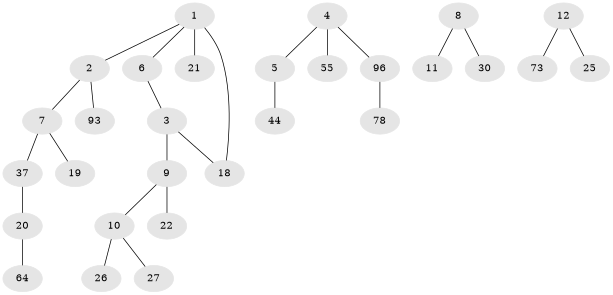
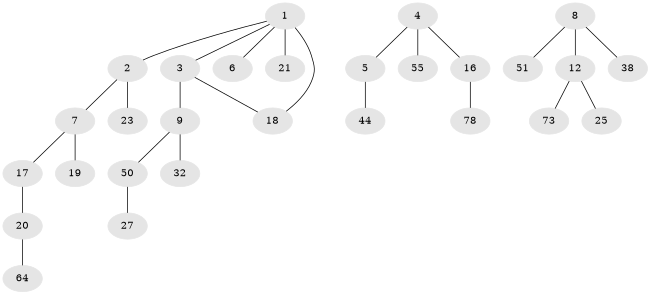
none -> (575, 42)
(380, 69) -> (470, 69)
(432, 69) -> (523, 69)
(485, 69) -> (628, 69)
(155, 95) -> (233, 42)
(95, 121) -> (128, 121)
(23, 174) -> (23, 174)
(114, 226) -> (128, 174)
(167, 226) -> (180, 174)
(101, 279) -> none
